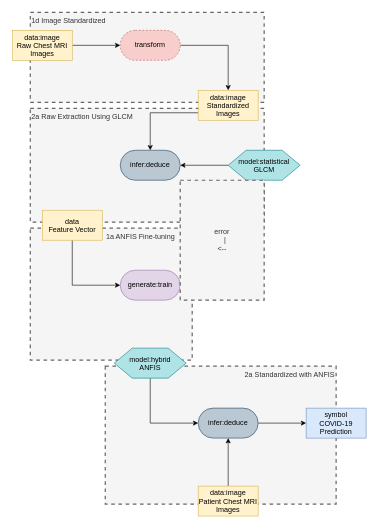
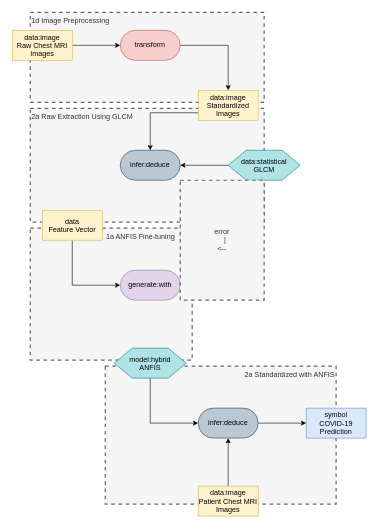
(71, 21) -> (73, 21)
(150, 45) -> (150, 45)
(264, 161) -> (264, 161)
(150, 285) -> (150, 285)
